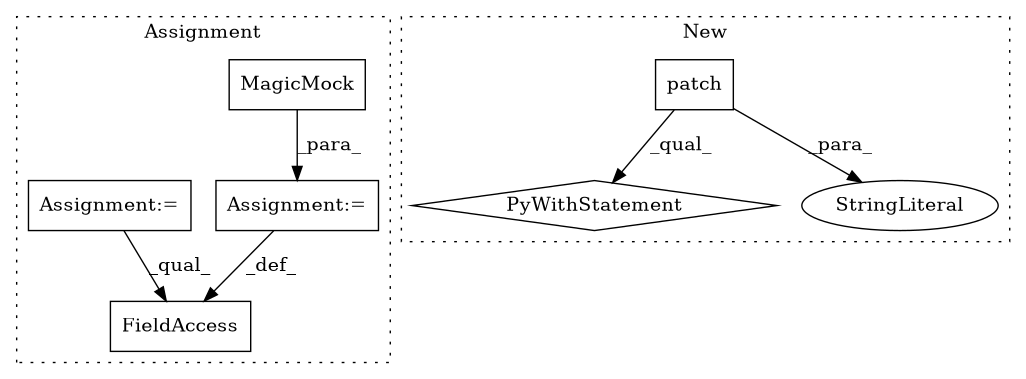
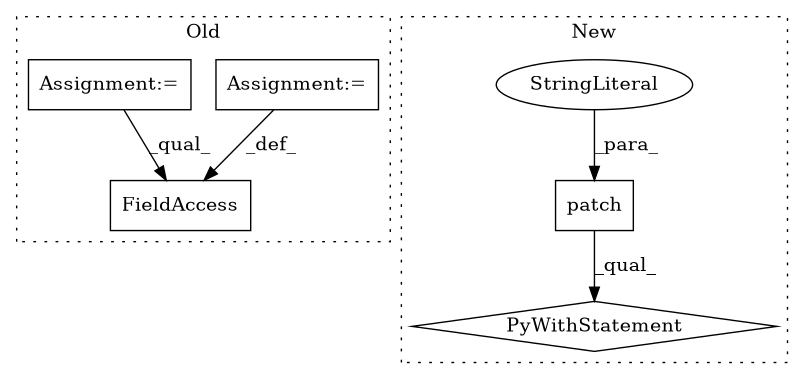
(203, 33) -> (203, 33)
(297, 85) -> none
(792, 142) -> (594, 138)
